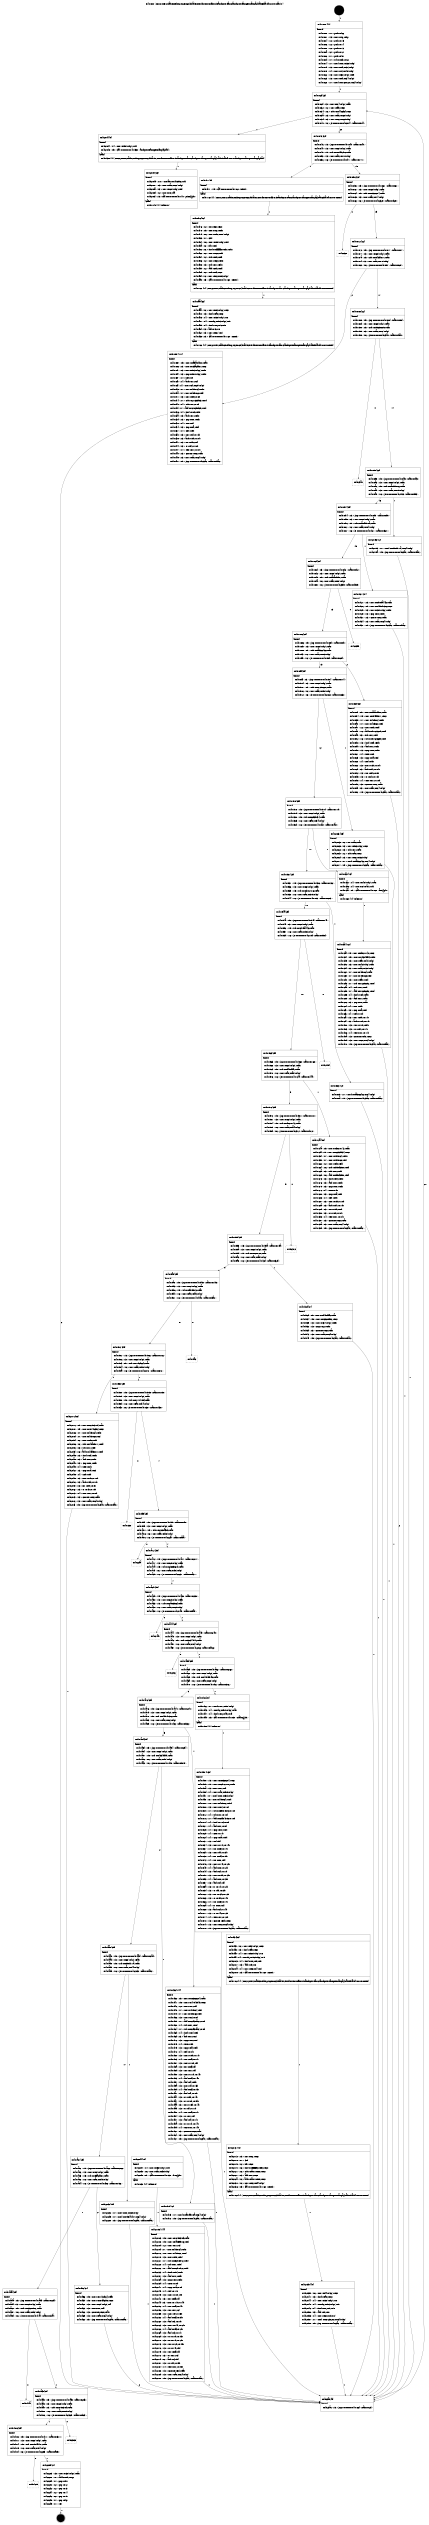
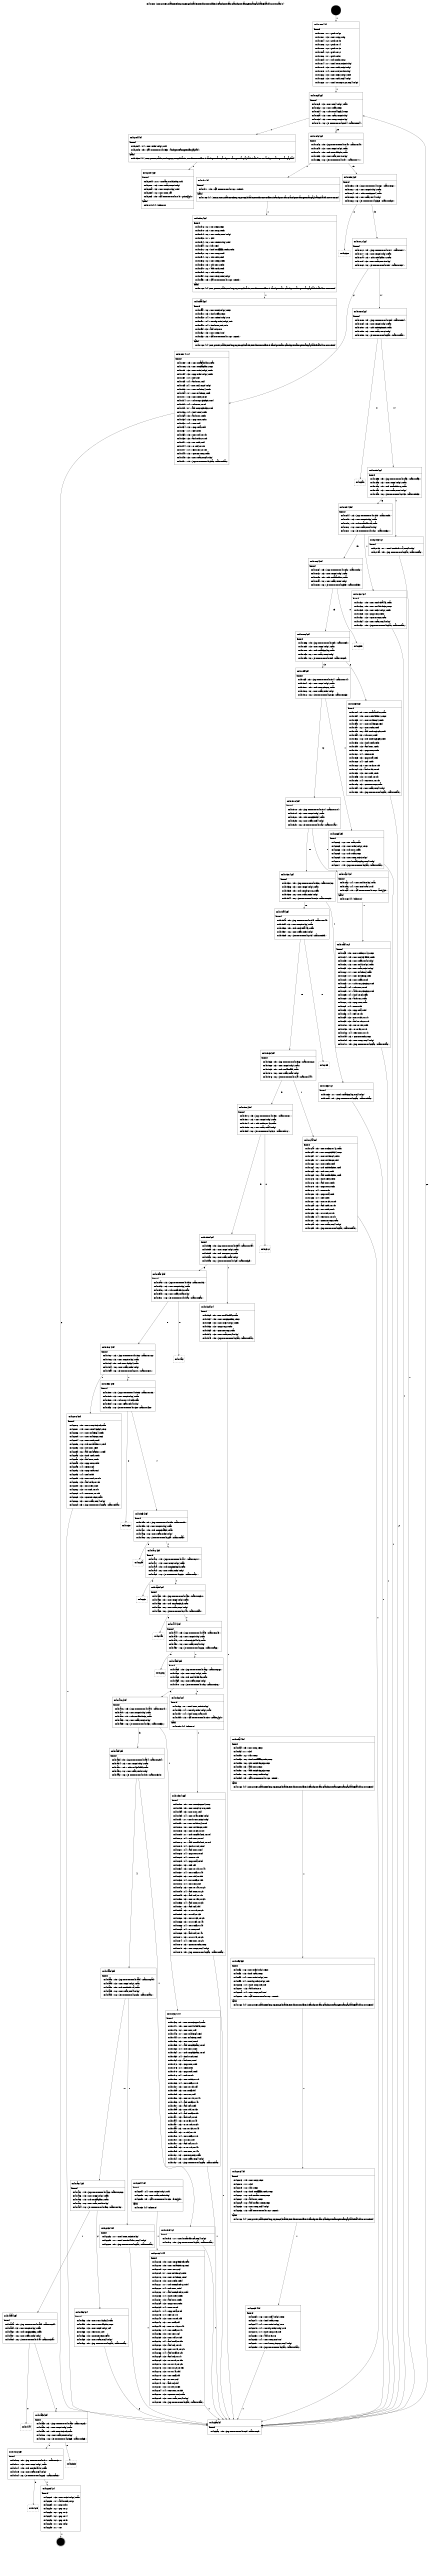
none -> (142, 1600)
none -> (303, 1763)
